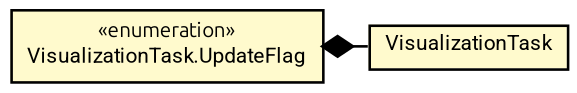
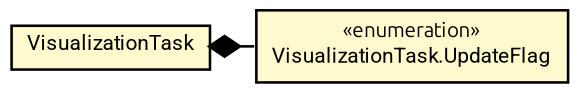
(360, 46) -> (247, 46)
